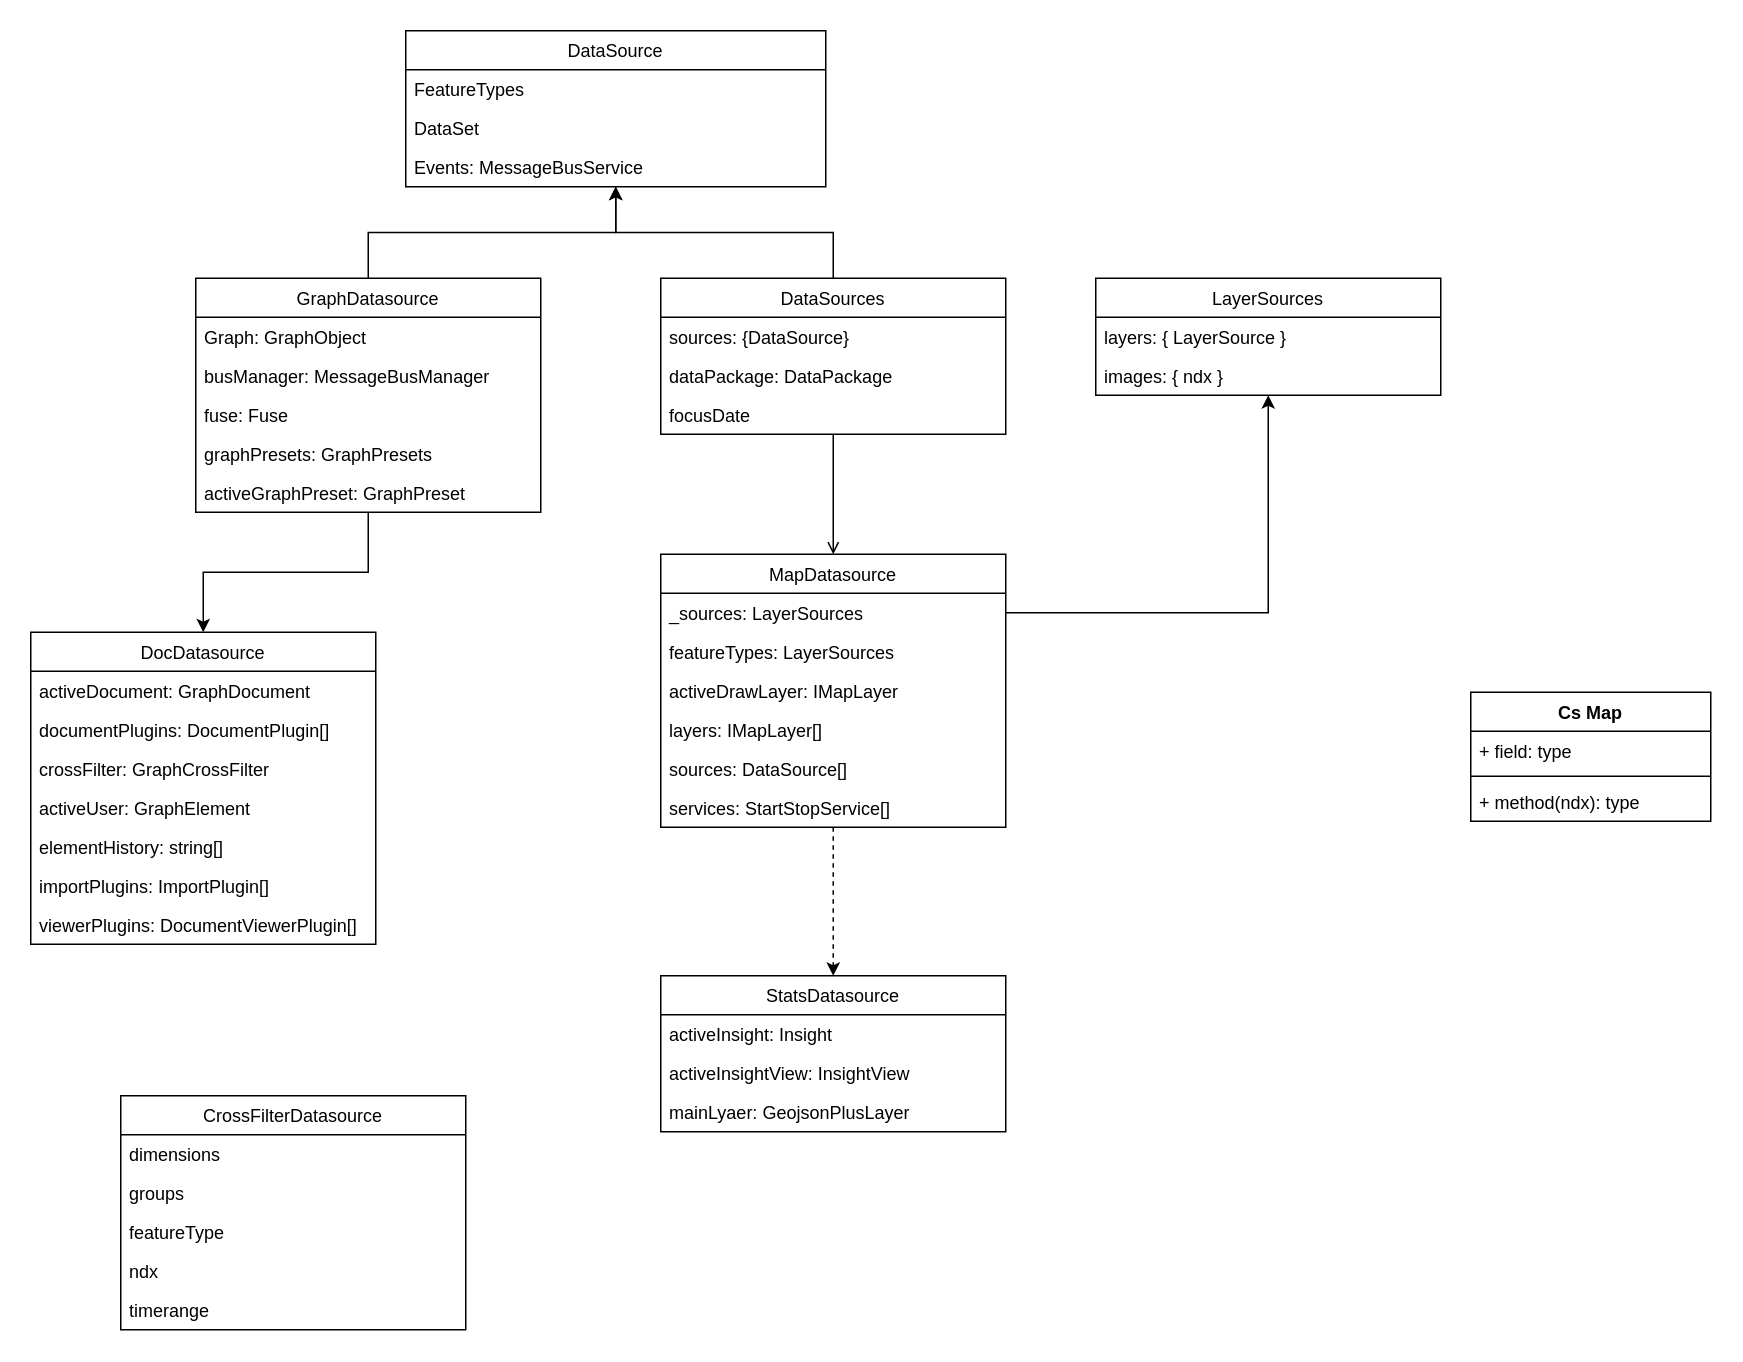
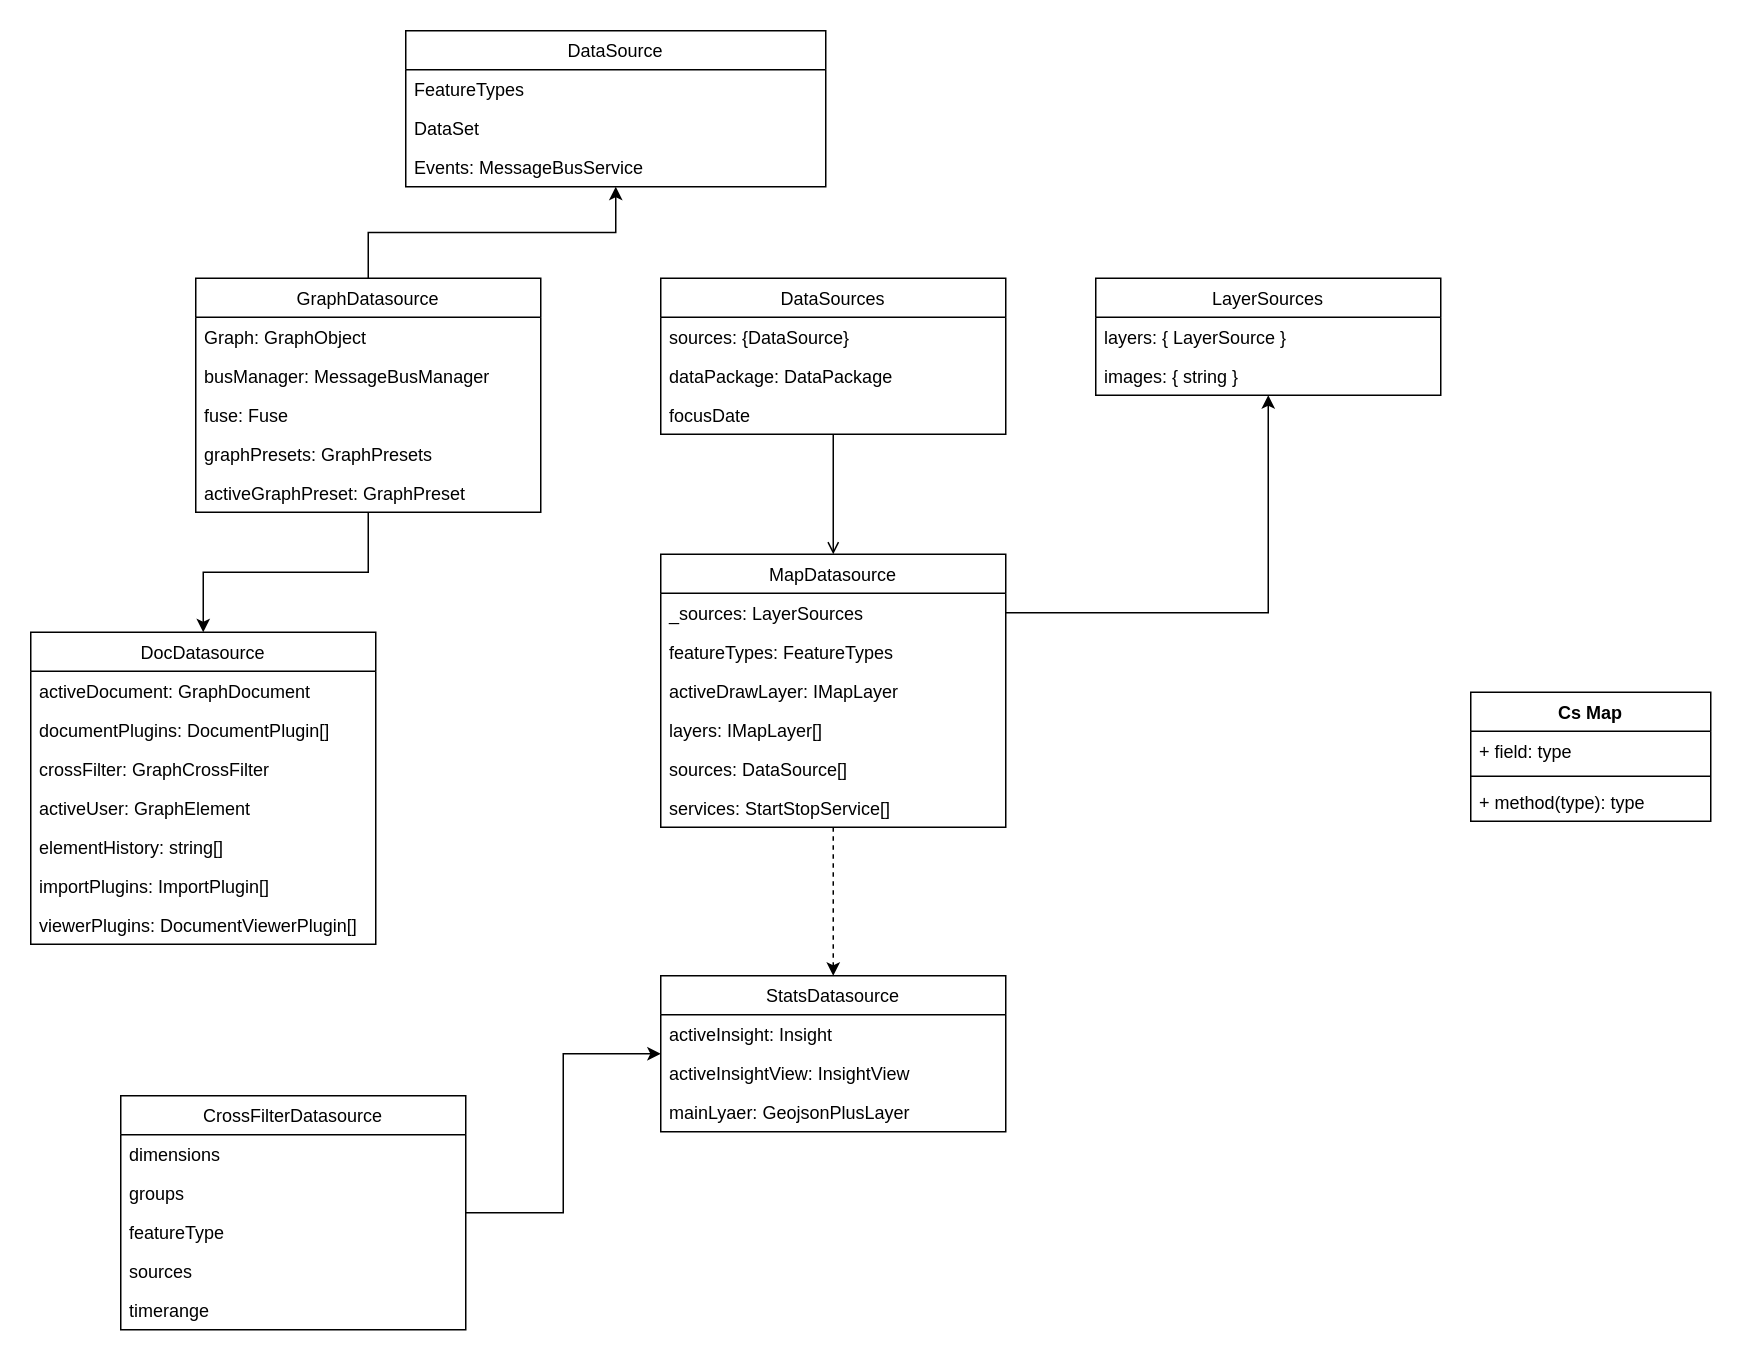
(747, 233) -> none
(1168, 377) -> (1181, 377)
(795, 653) -> (795, 653)
(1568, 803) -> (1573, 803)
none -> (563, 1139)
(144, 1272) -> (164, 1272)
